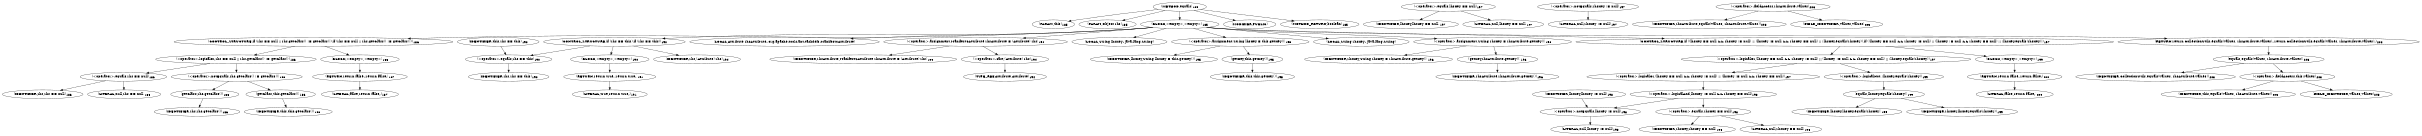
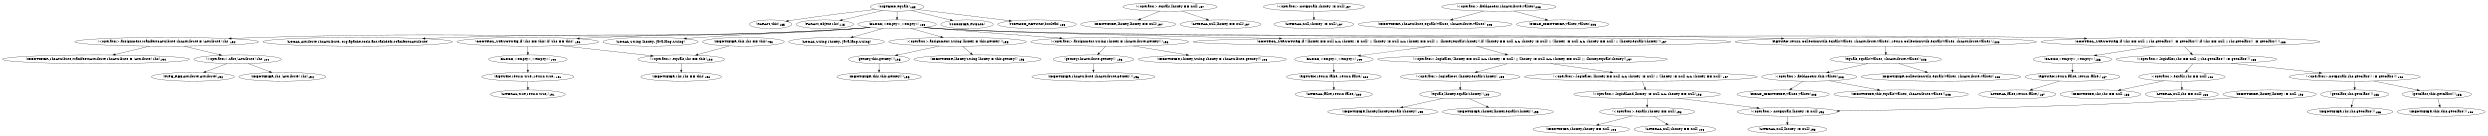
(1125, 24) -> (842, 24)
(525, 41) -> (770, 41)
(655, 50) -> (259, 68)
